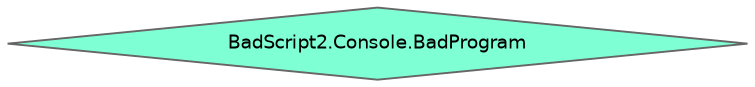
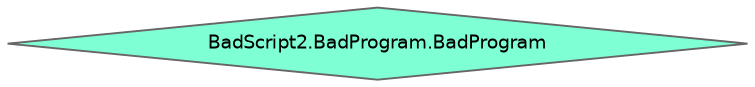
(378, 44) -> (378, 44)
